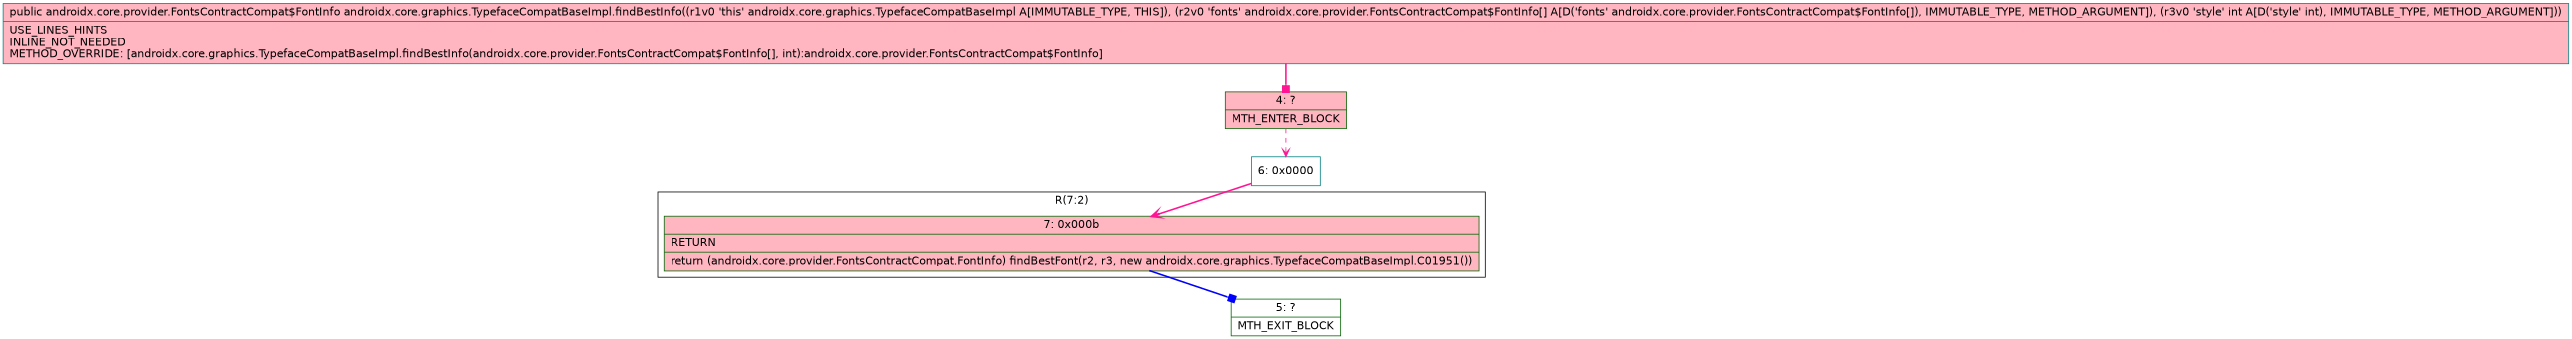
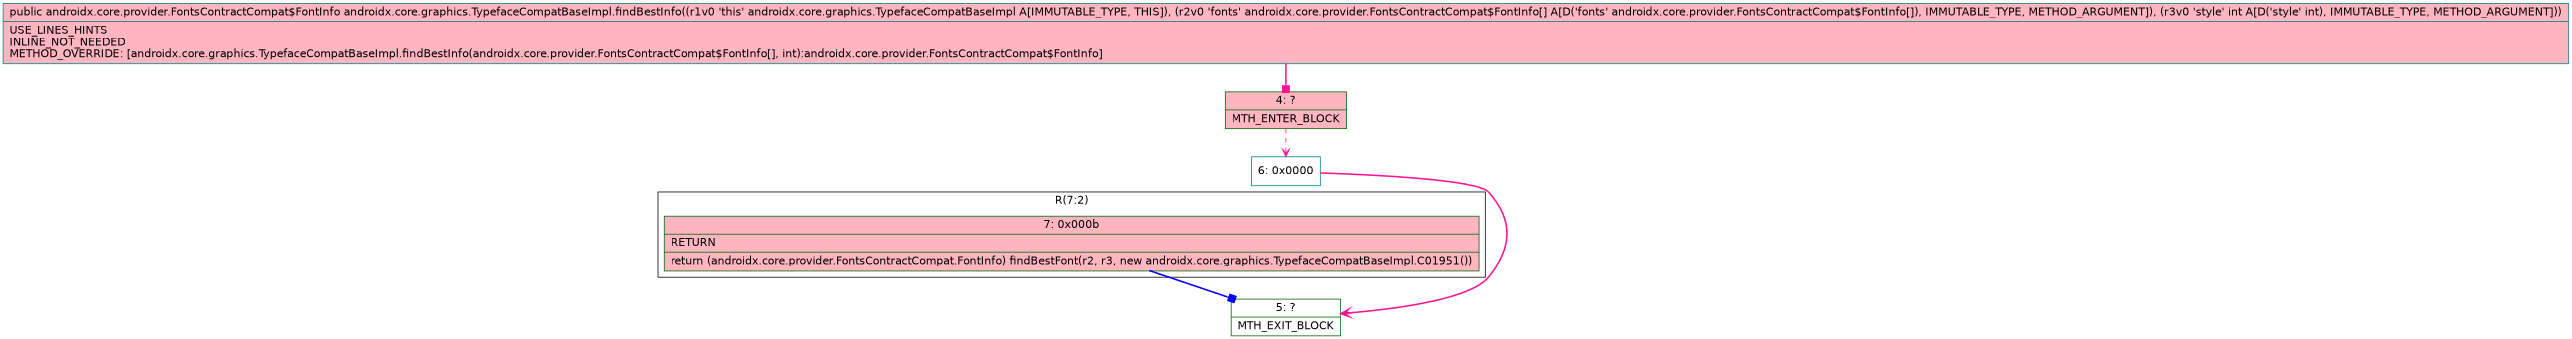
(1205, 199) -> (1506, 223)
